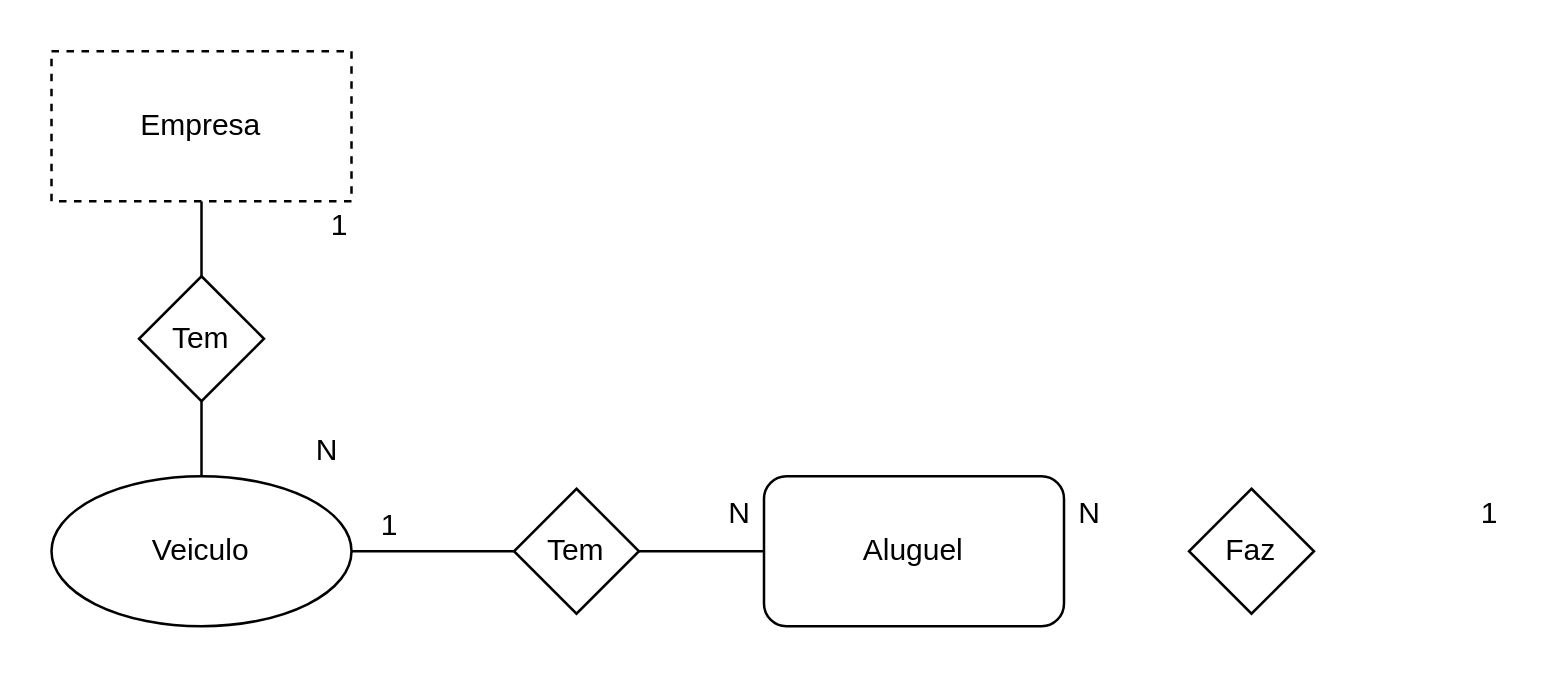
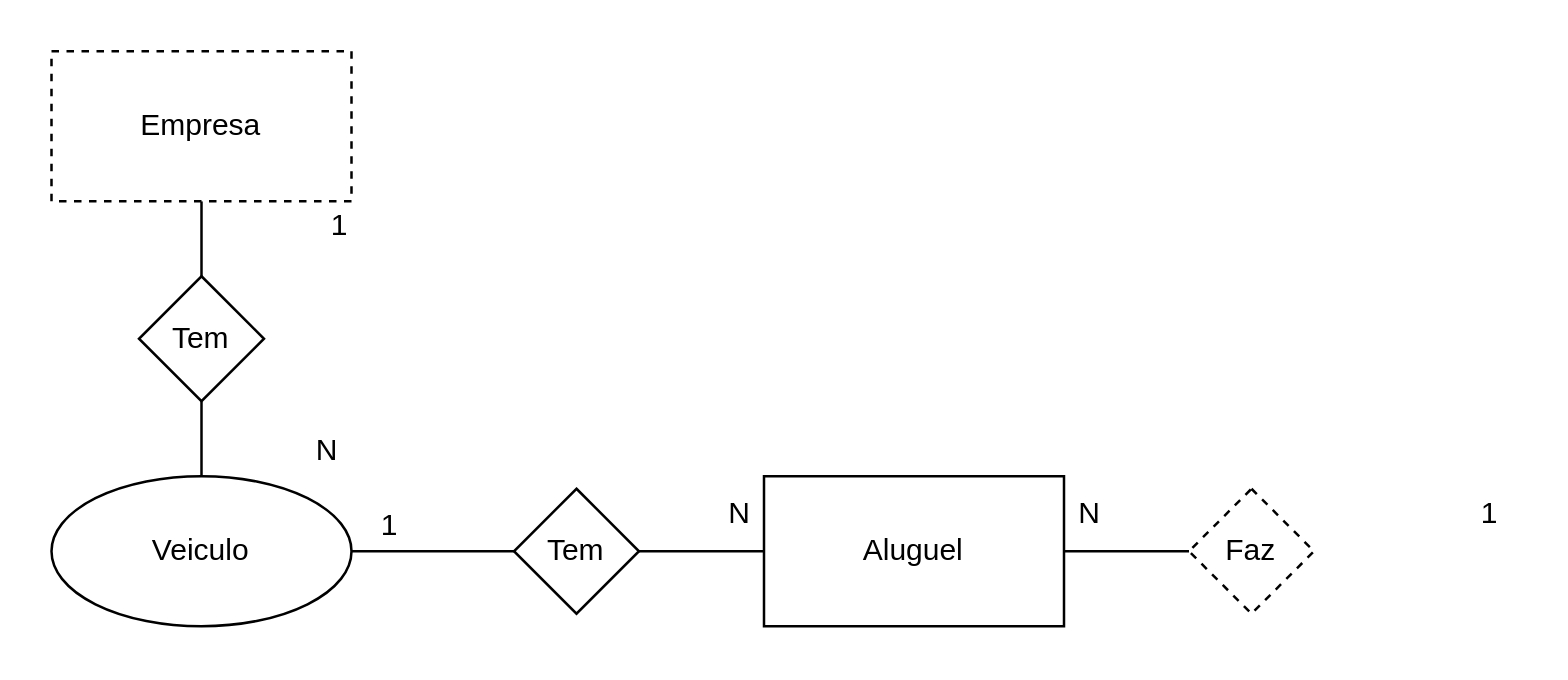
(914, 551) -> (914, 551)
none -> (1127, 551)
(1251, 551) -> (1251, 551)
